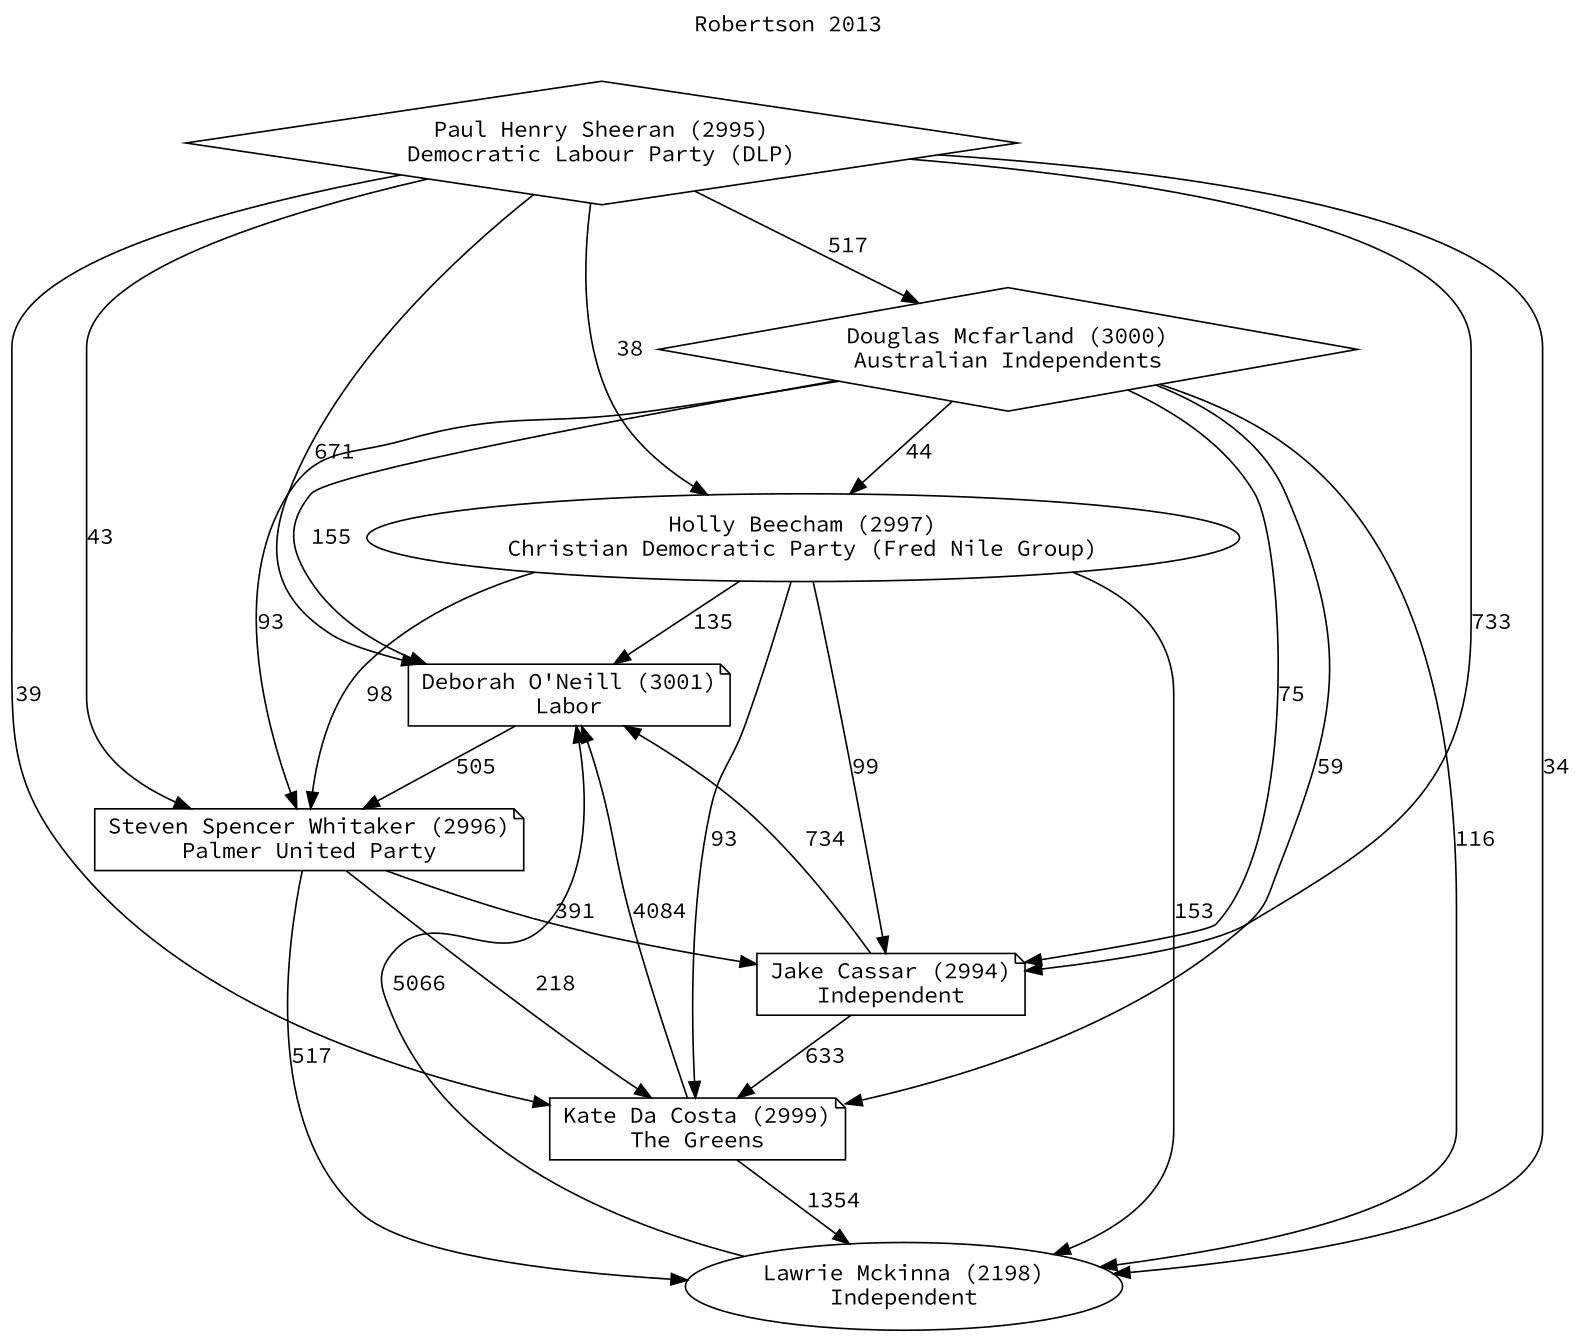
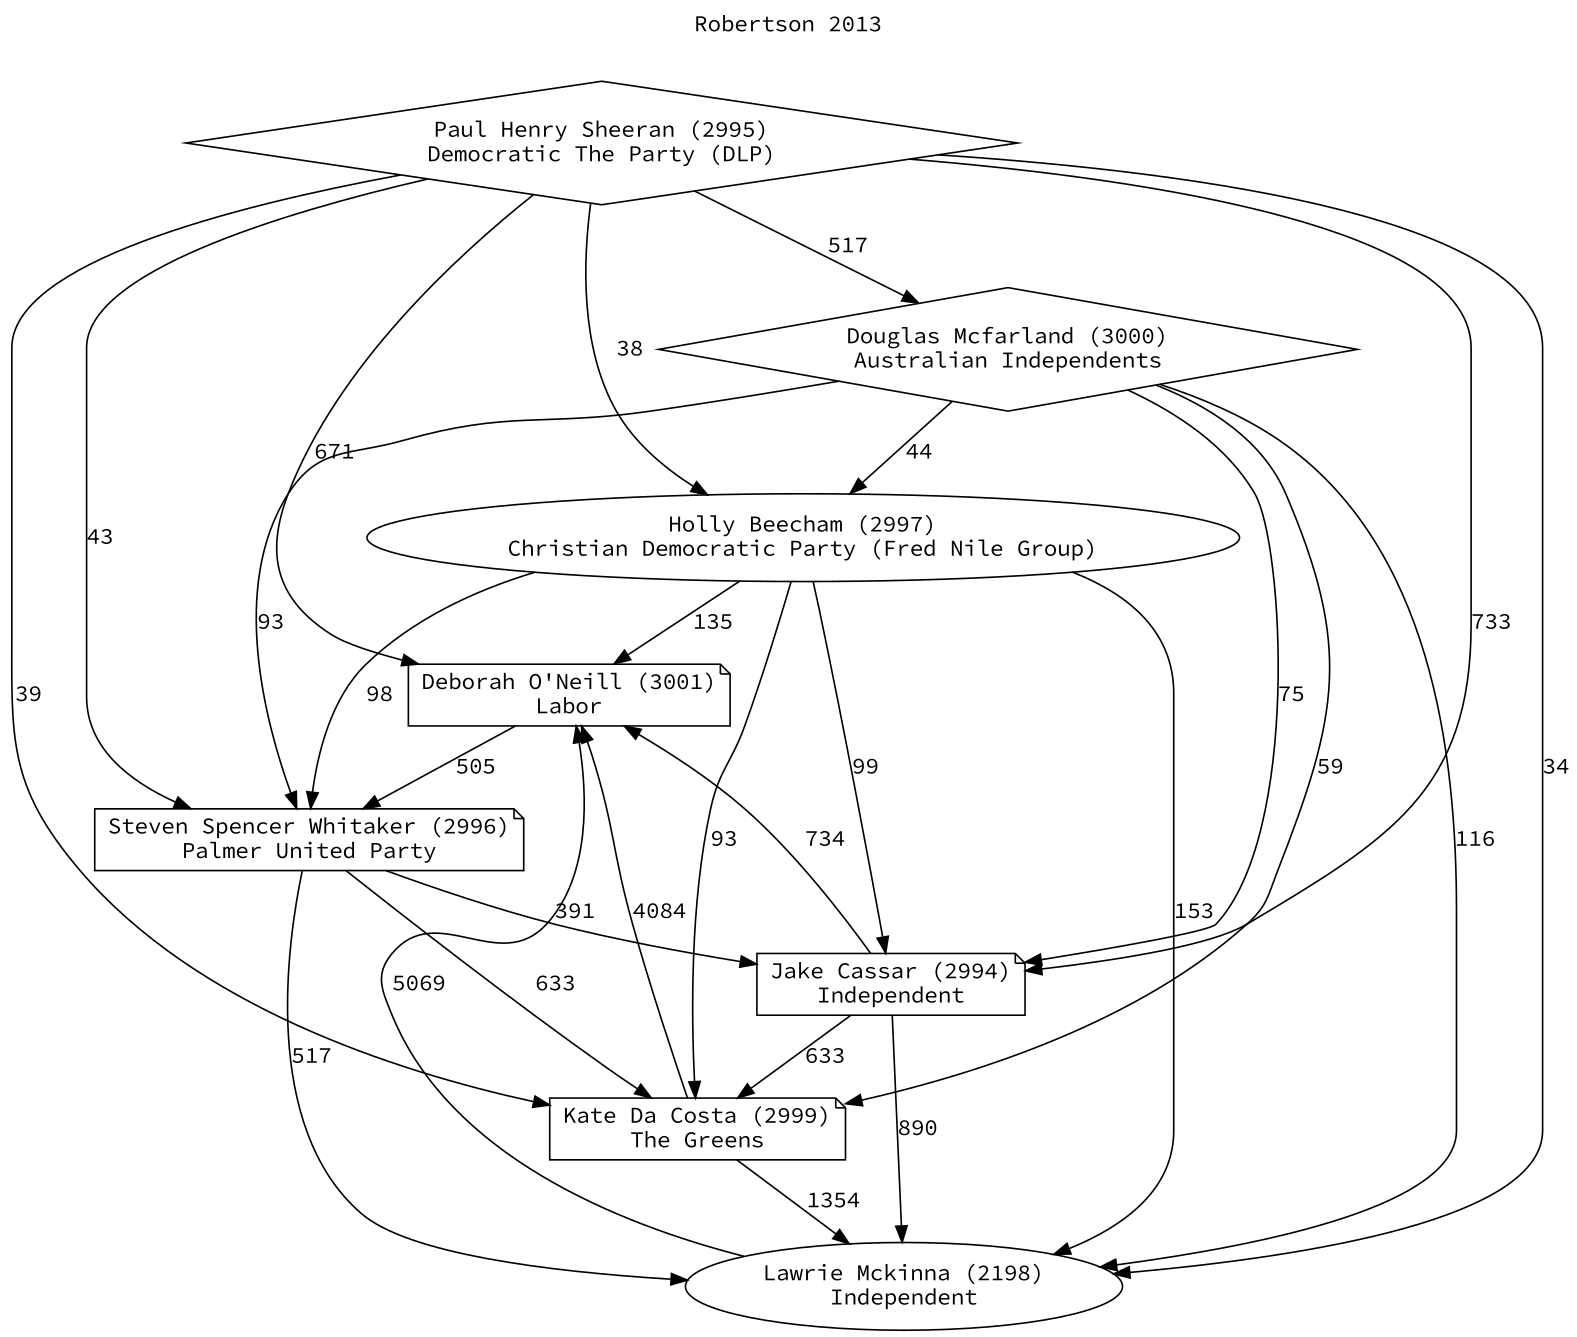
(602, 143) -> (602, 143)
(462, 452) -> none
(420, 984) -> (420, 984)
(555, 984) -> (555, 984)
none -> (897, 1121)
